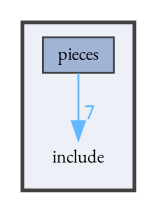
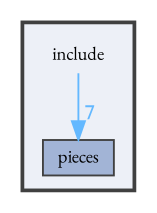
(78, 97) -> (78, 97)
